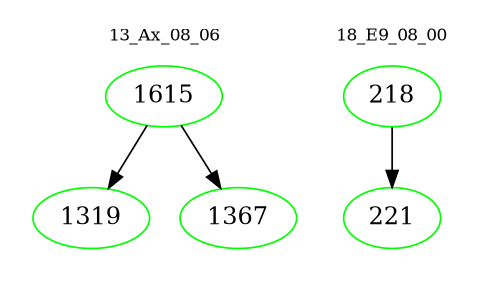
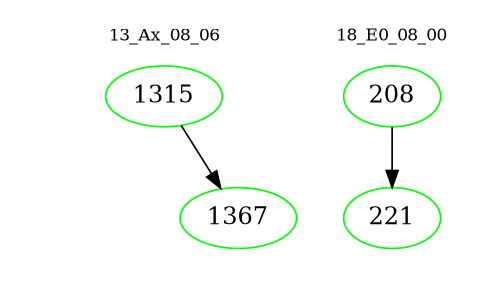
(392, 36) -> (392, 36)
(164, 96) -> (164, 96)
(392, 96) -> (392, 96)
(91, 218) -> none
